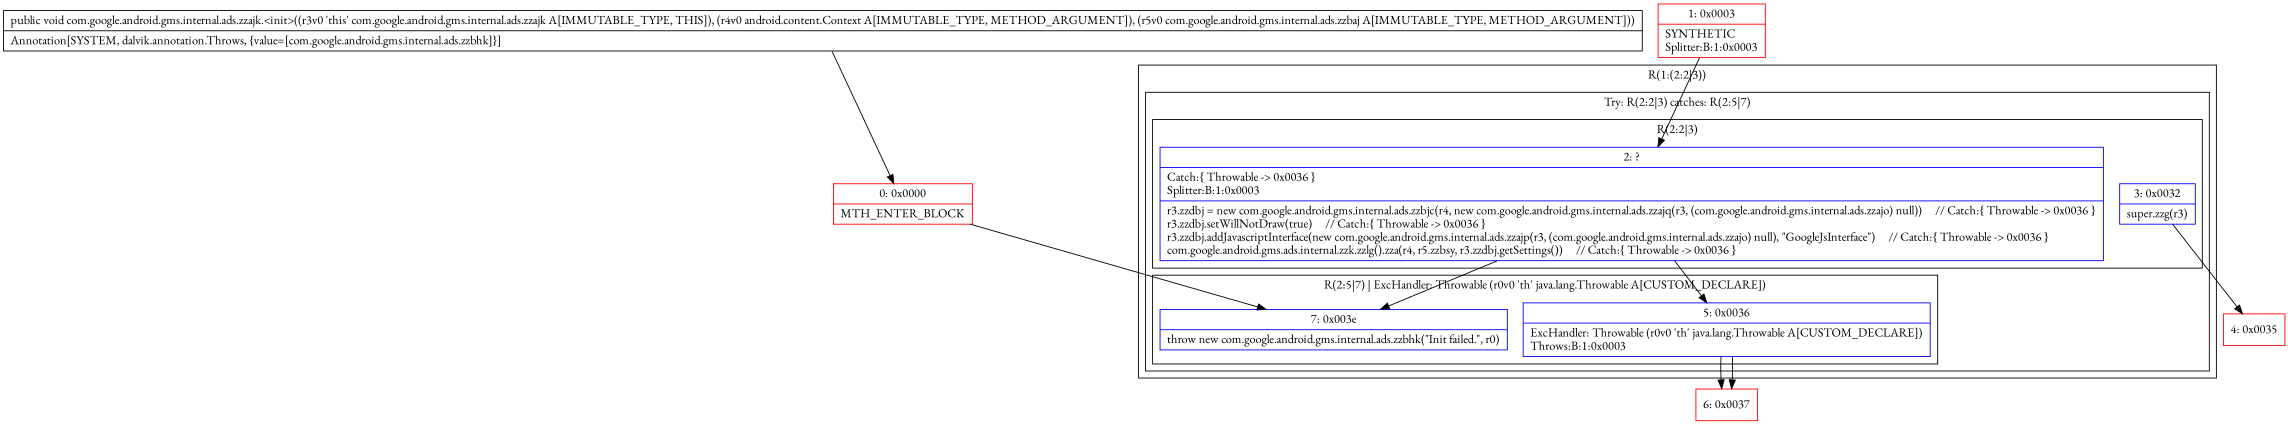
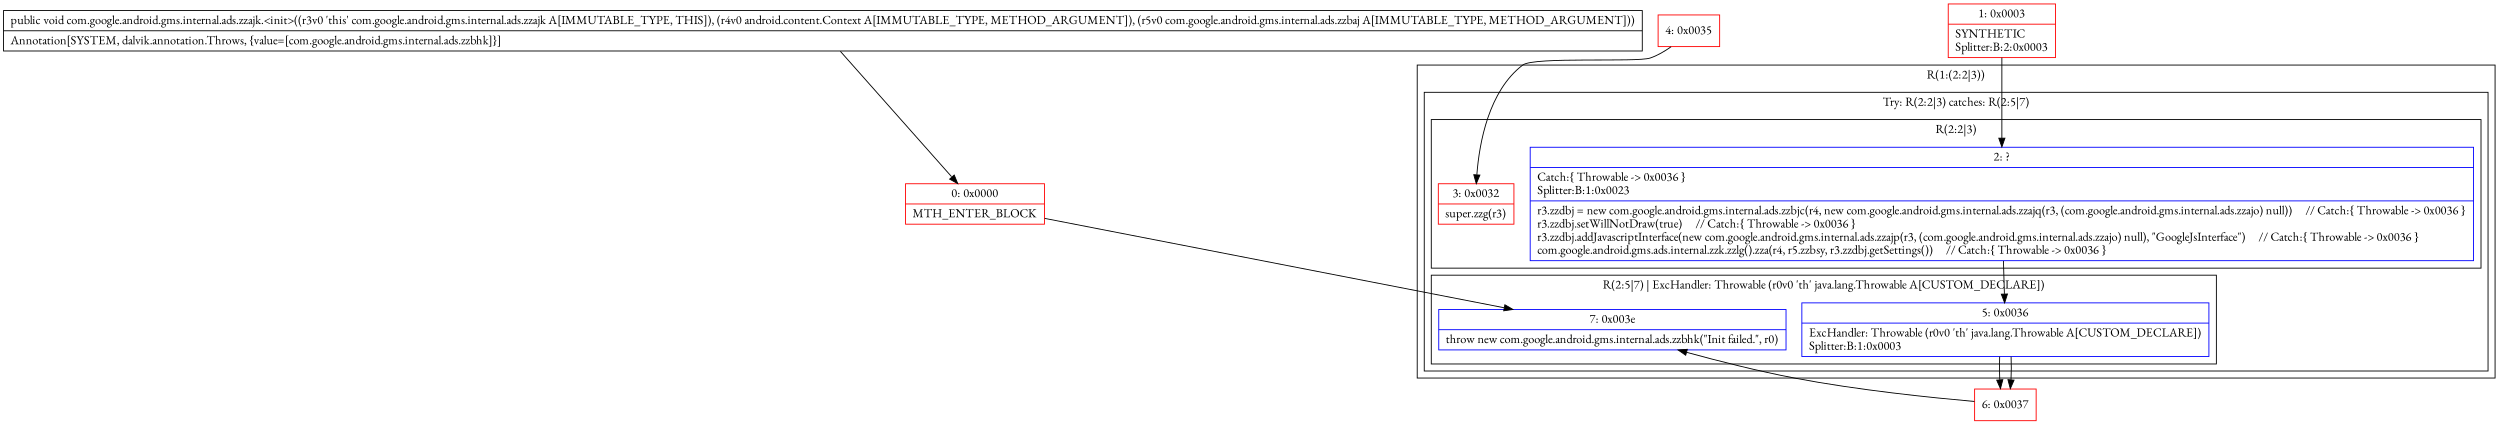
(1712, 47) -> (2002, 47)
(1214, 190) -> (1584, 190)
(2157, 204) -> (1476, 204)
(2197, 255) -> (1514, 74)
(1443, 283) -> (1829, 384)
(1578, 346) -> (1855, 346)
